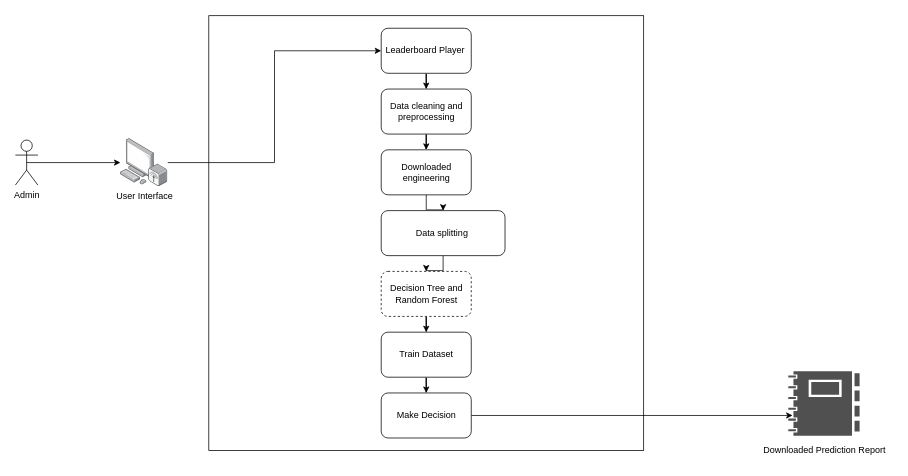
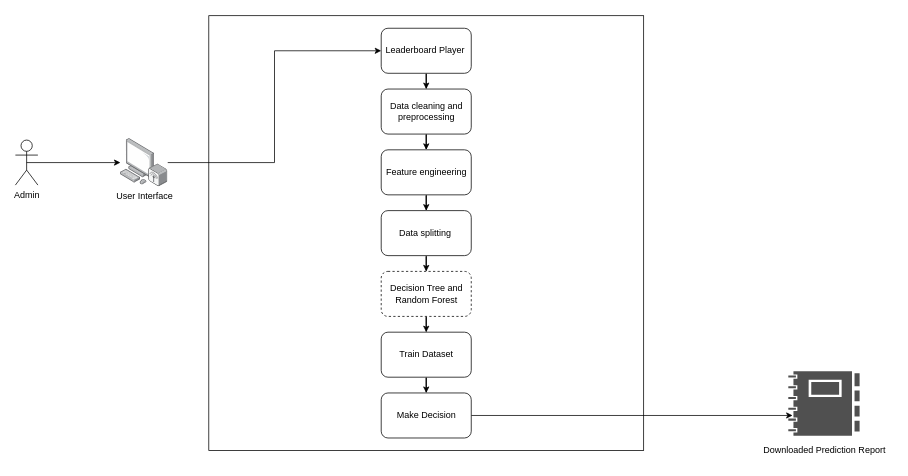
(426, 172) -> (426, 172)
(443, 233) -> (426, 233)
